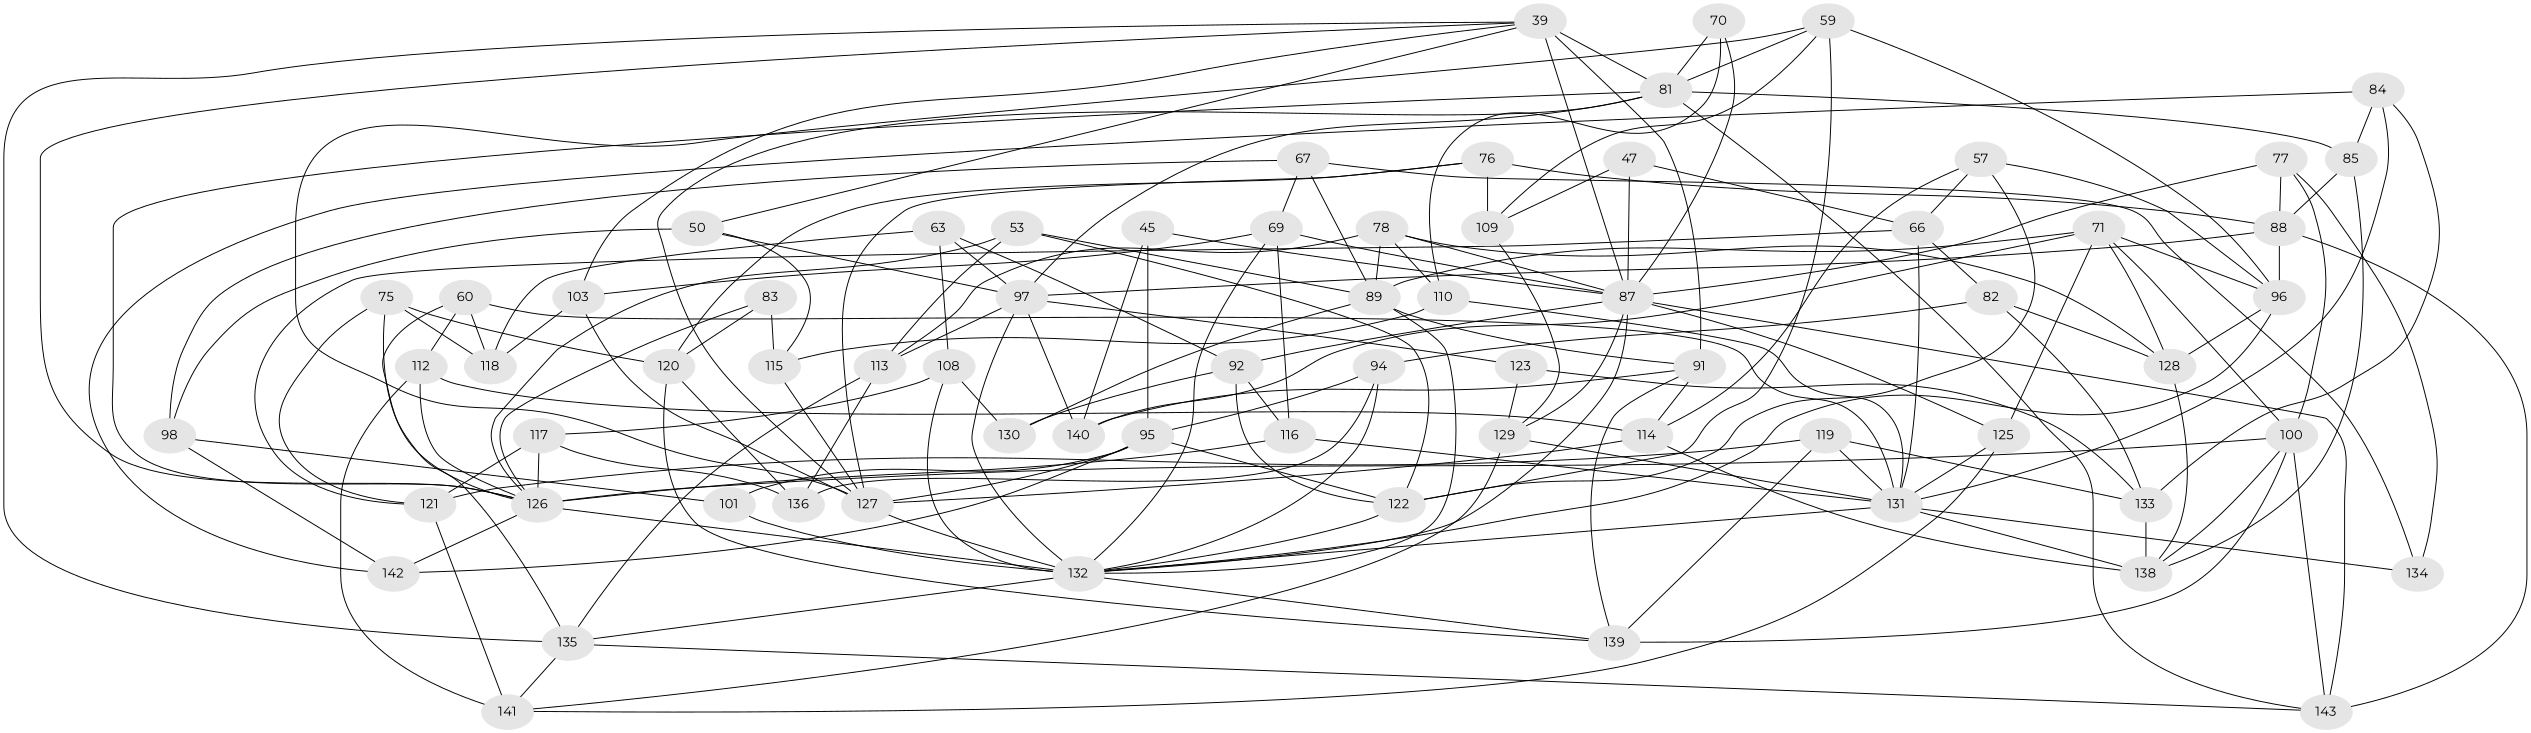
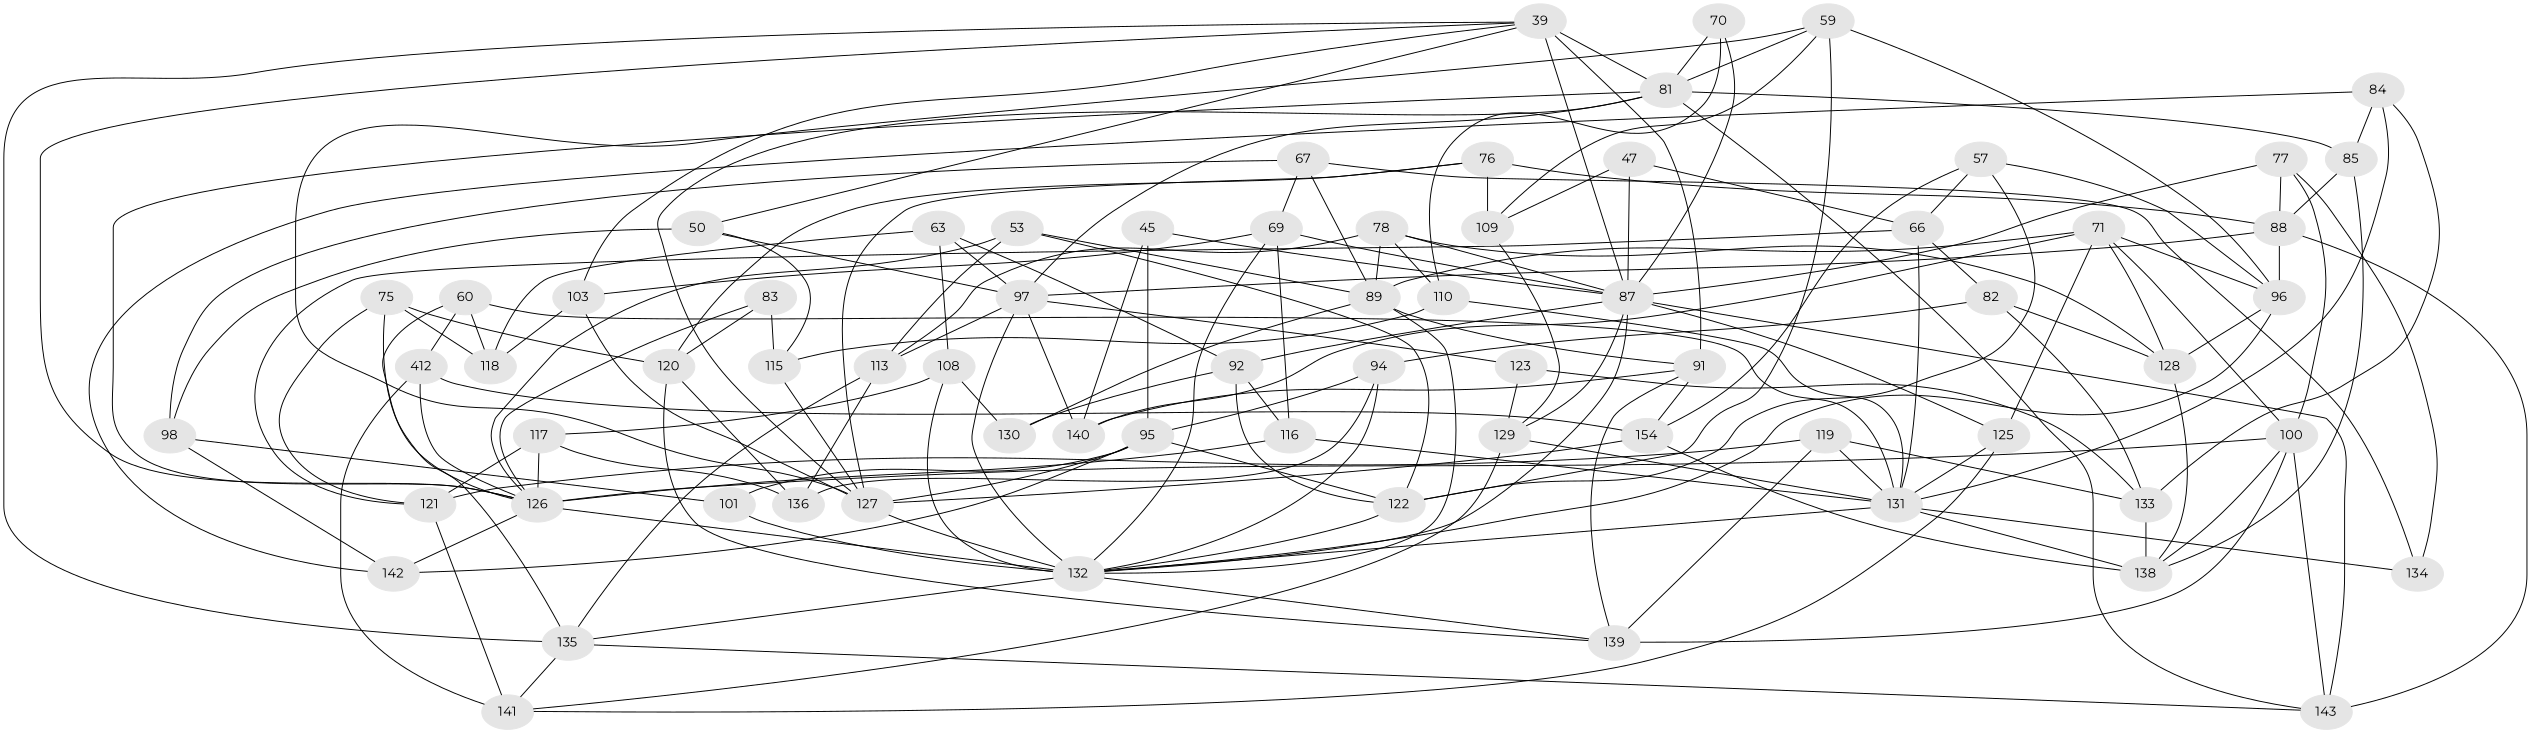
(421, 367) -> (421, 367)
(1647, 436) -> (1647, 436)
